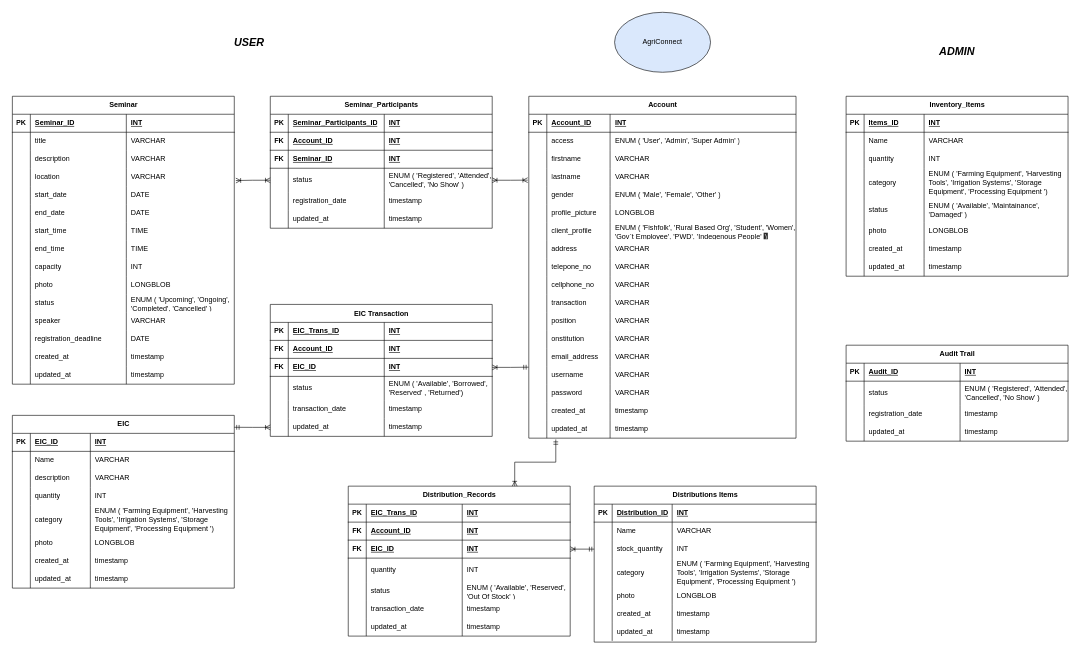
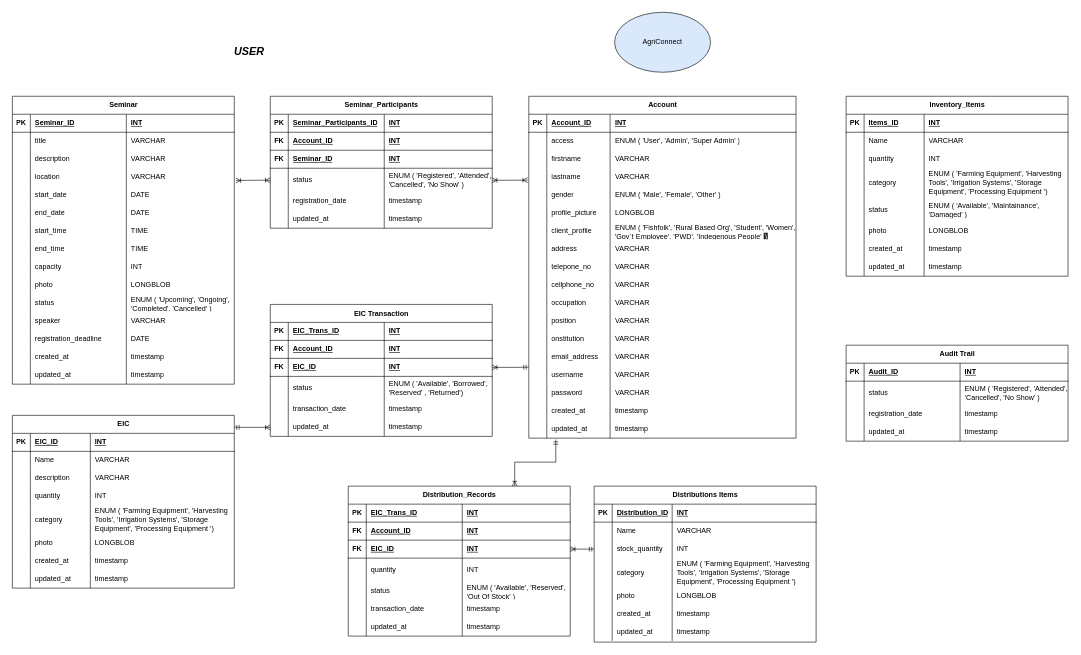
(249, 42) -> (249, 51)
(957, 51) -> none
(573, 303) -> (571, 303)
